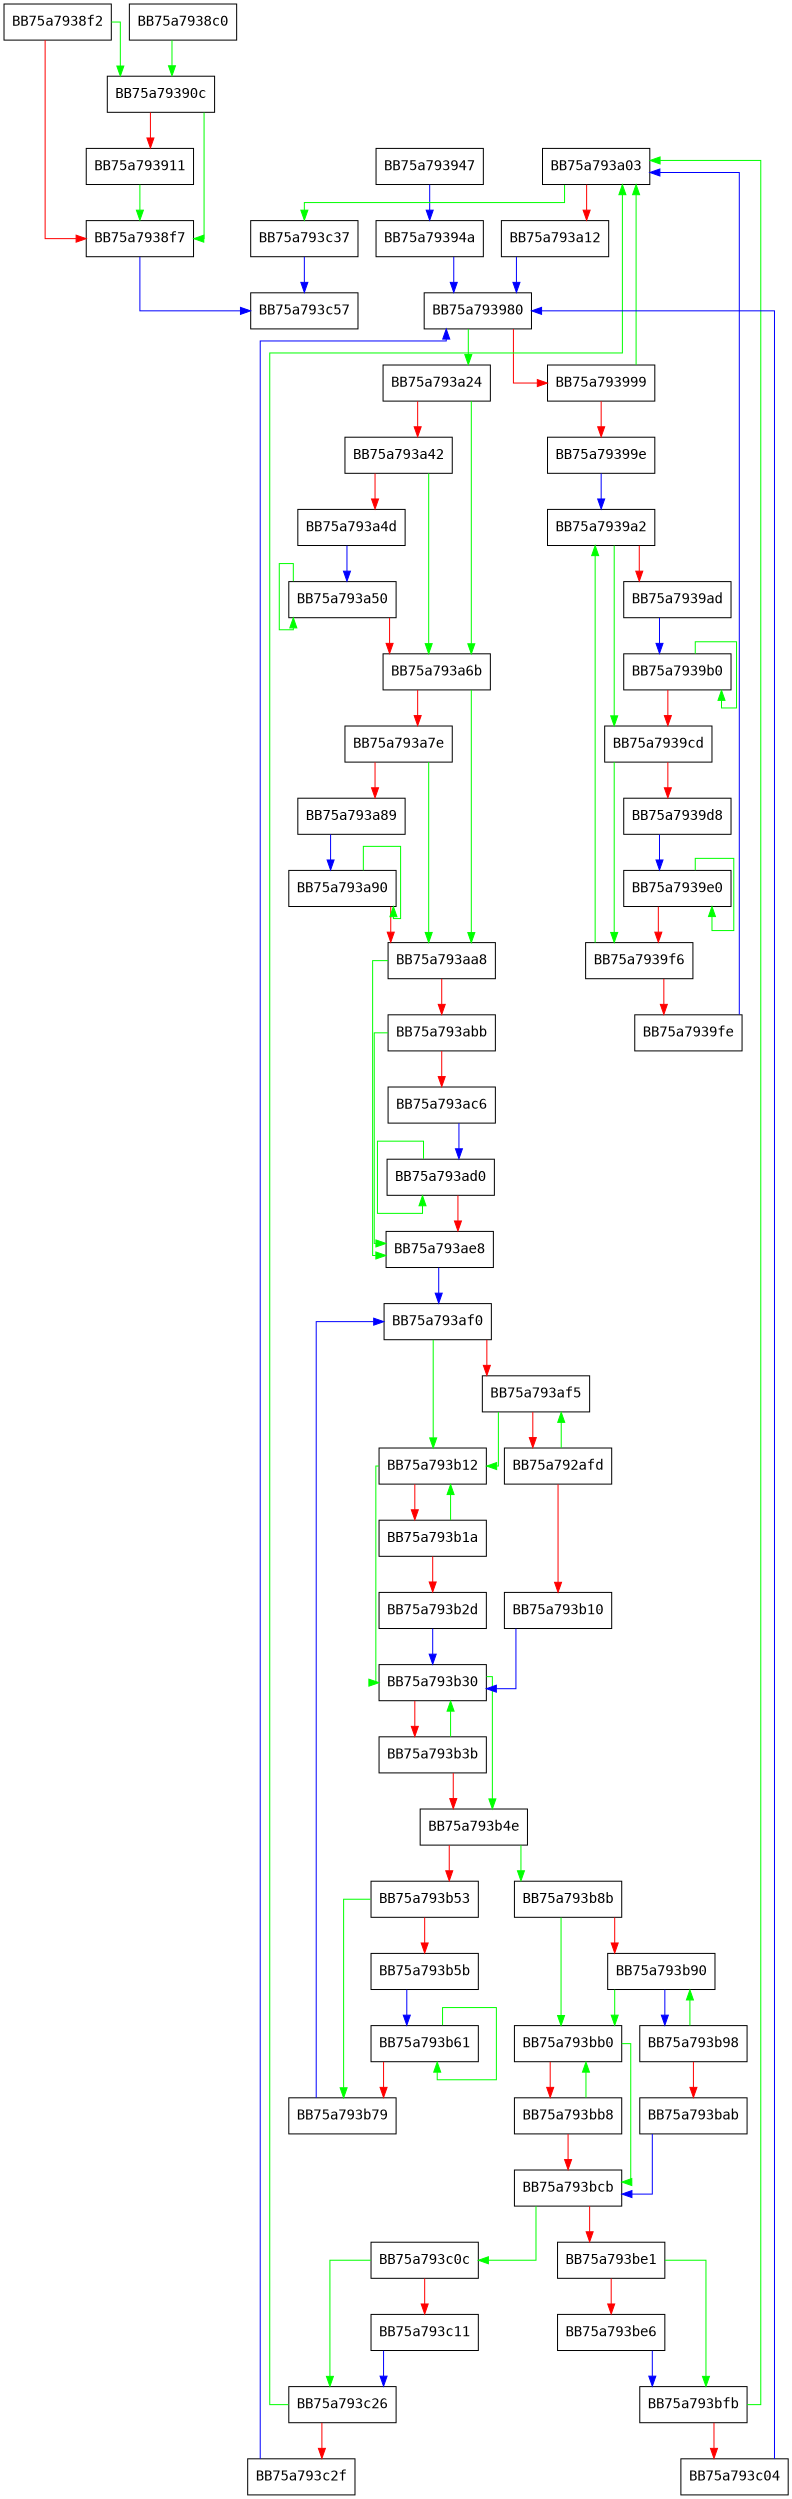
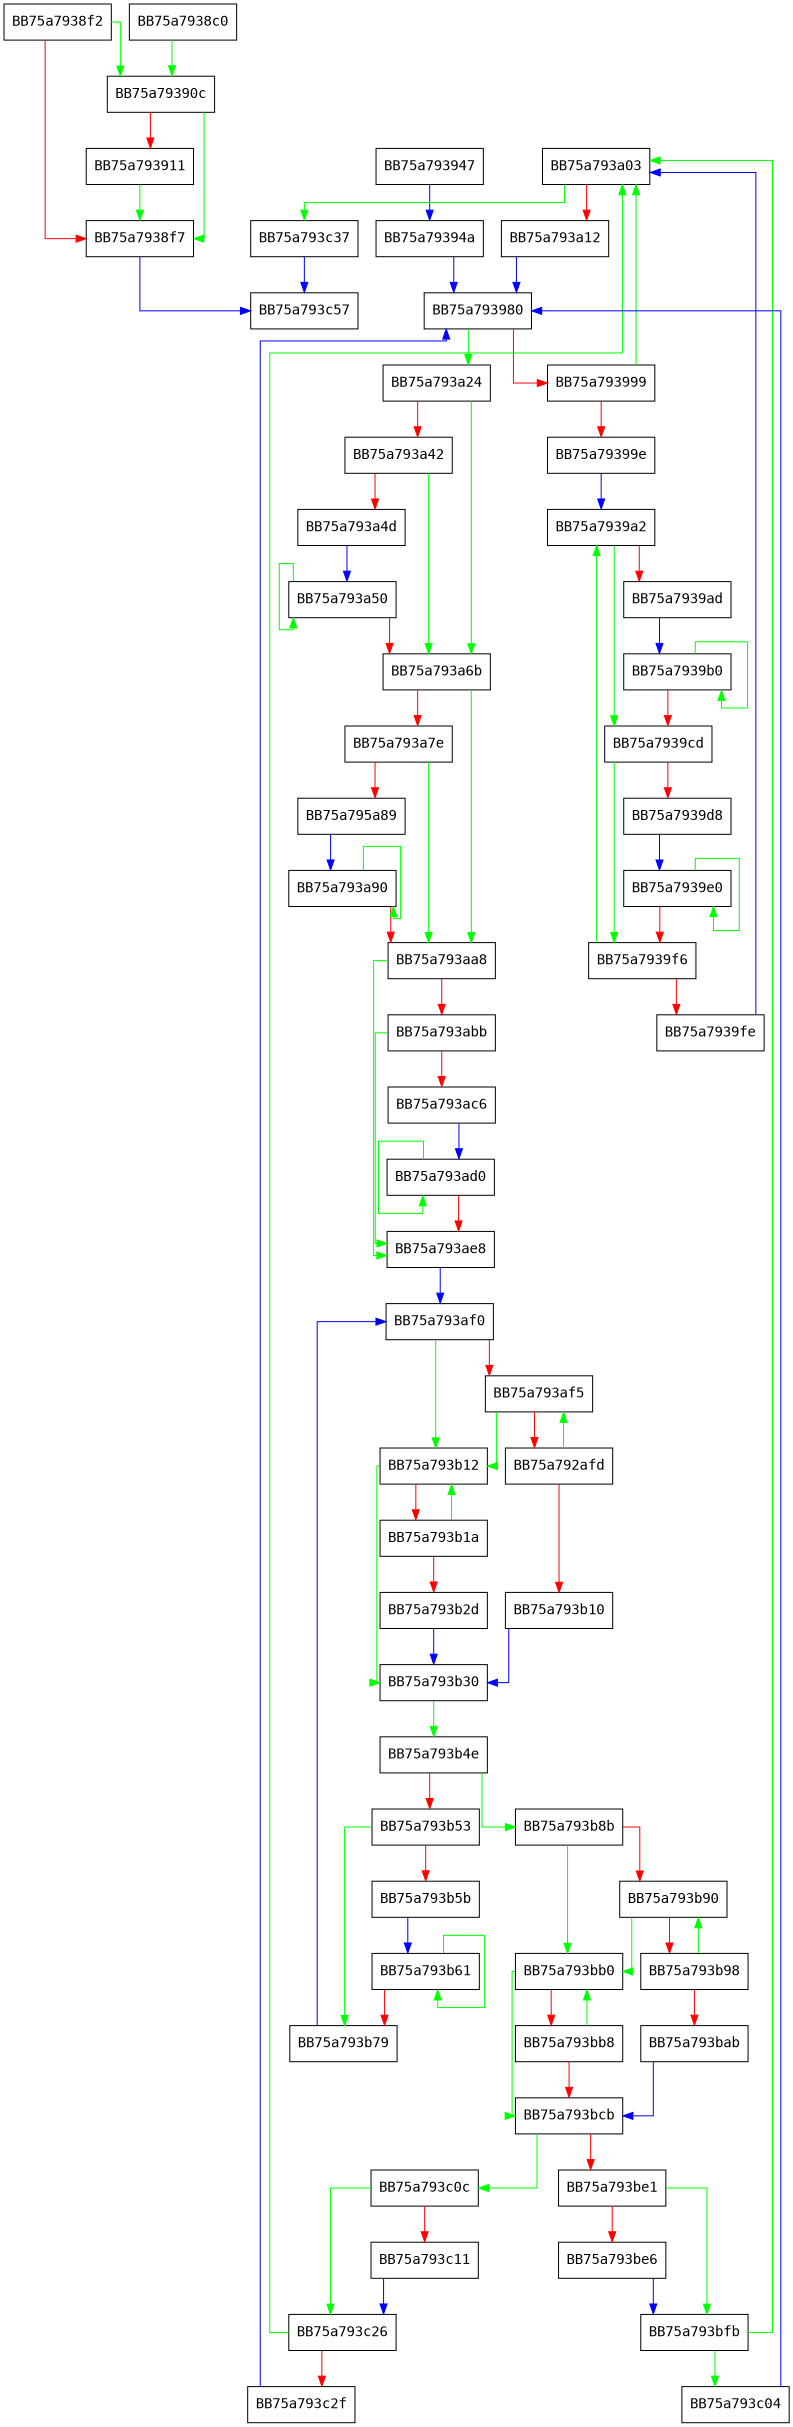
(351, 816) -> (351, 816)
(433, 1755) -> none
(665, 2002) -> (670, 1930)
(714, 2436) -> (715, 2363)
